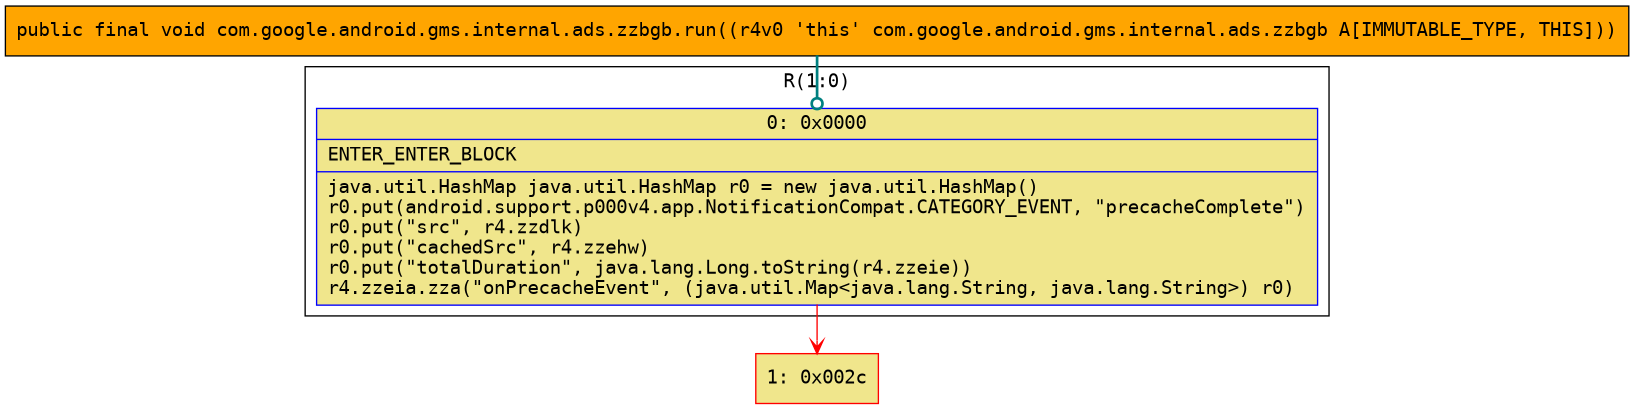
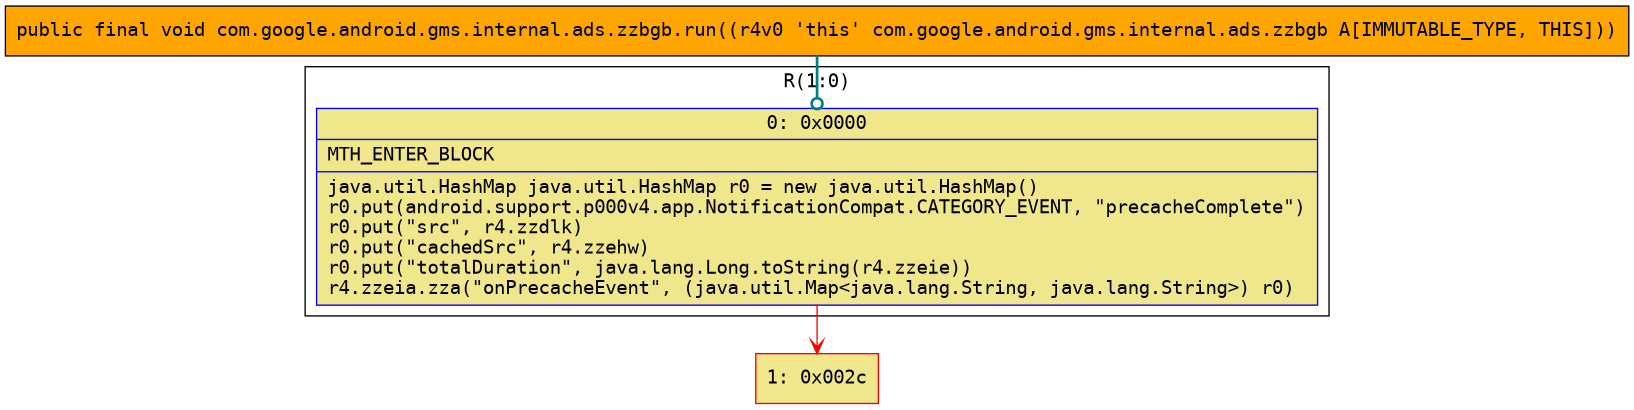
(422, 155) -> (411, 155)
